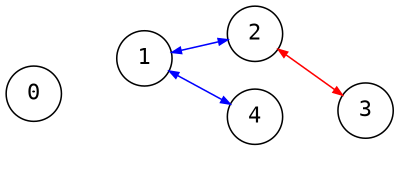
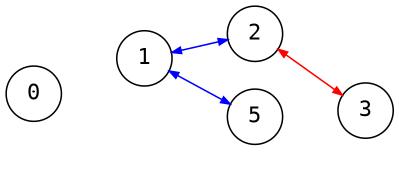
(255, 117) -> (255, 117)
